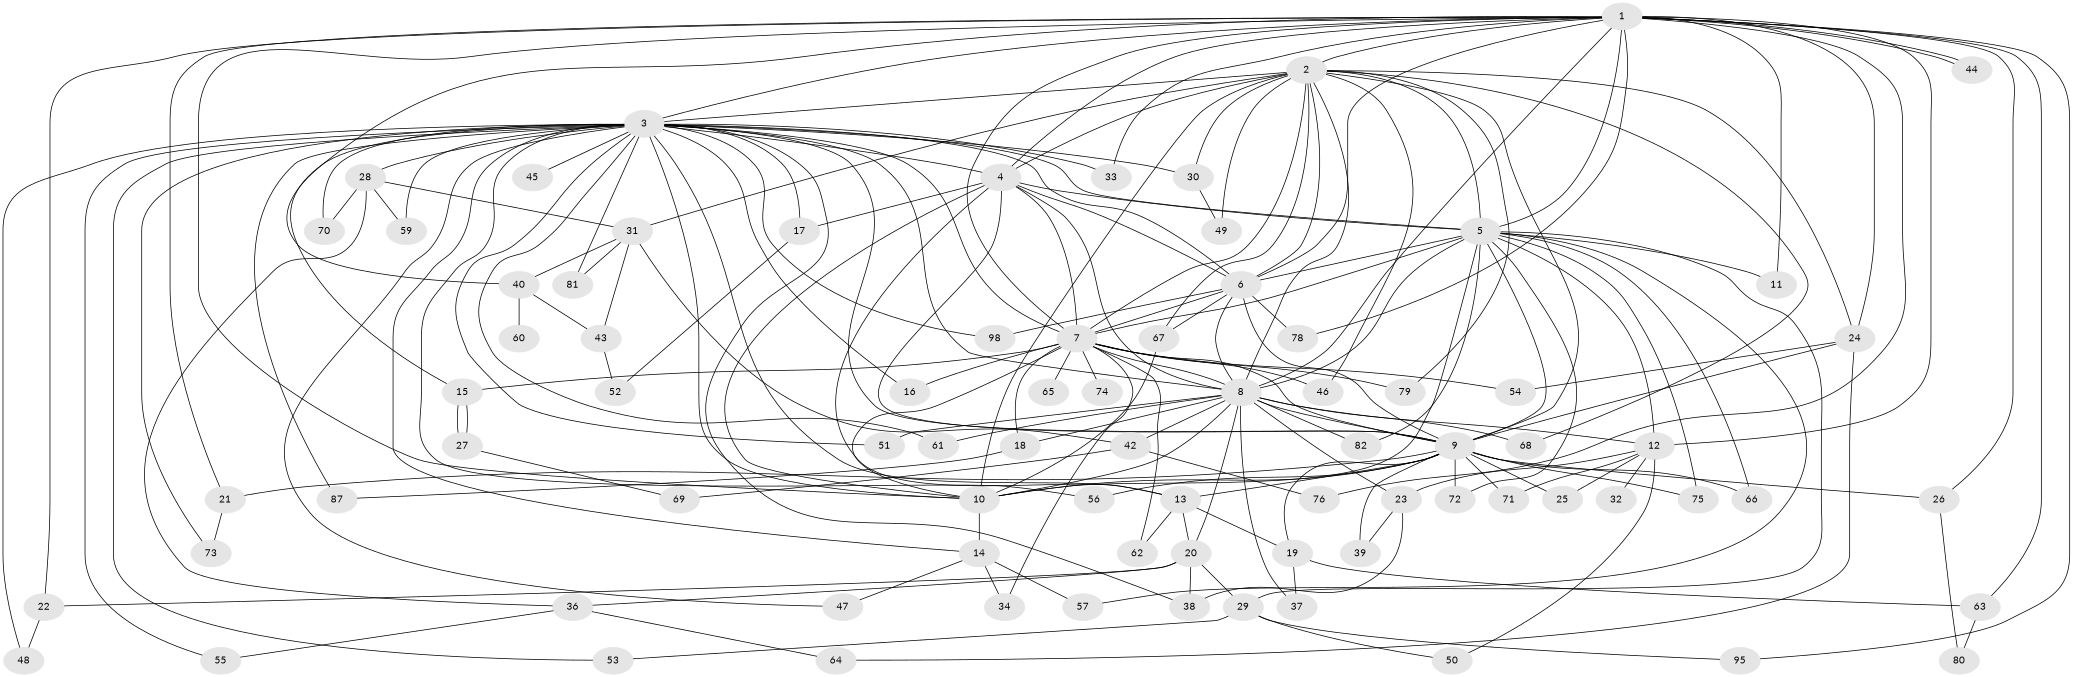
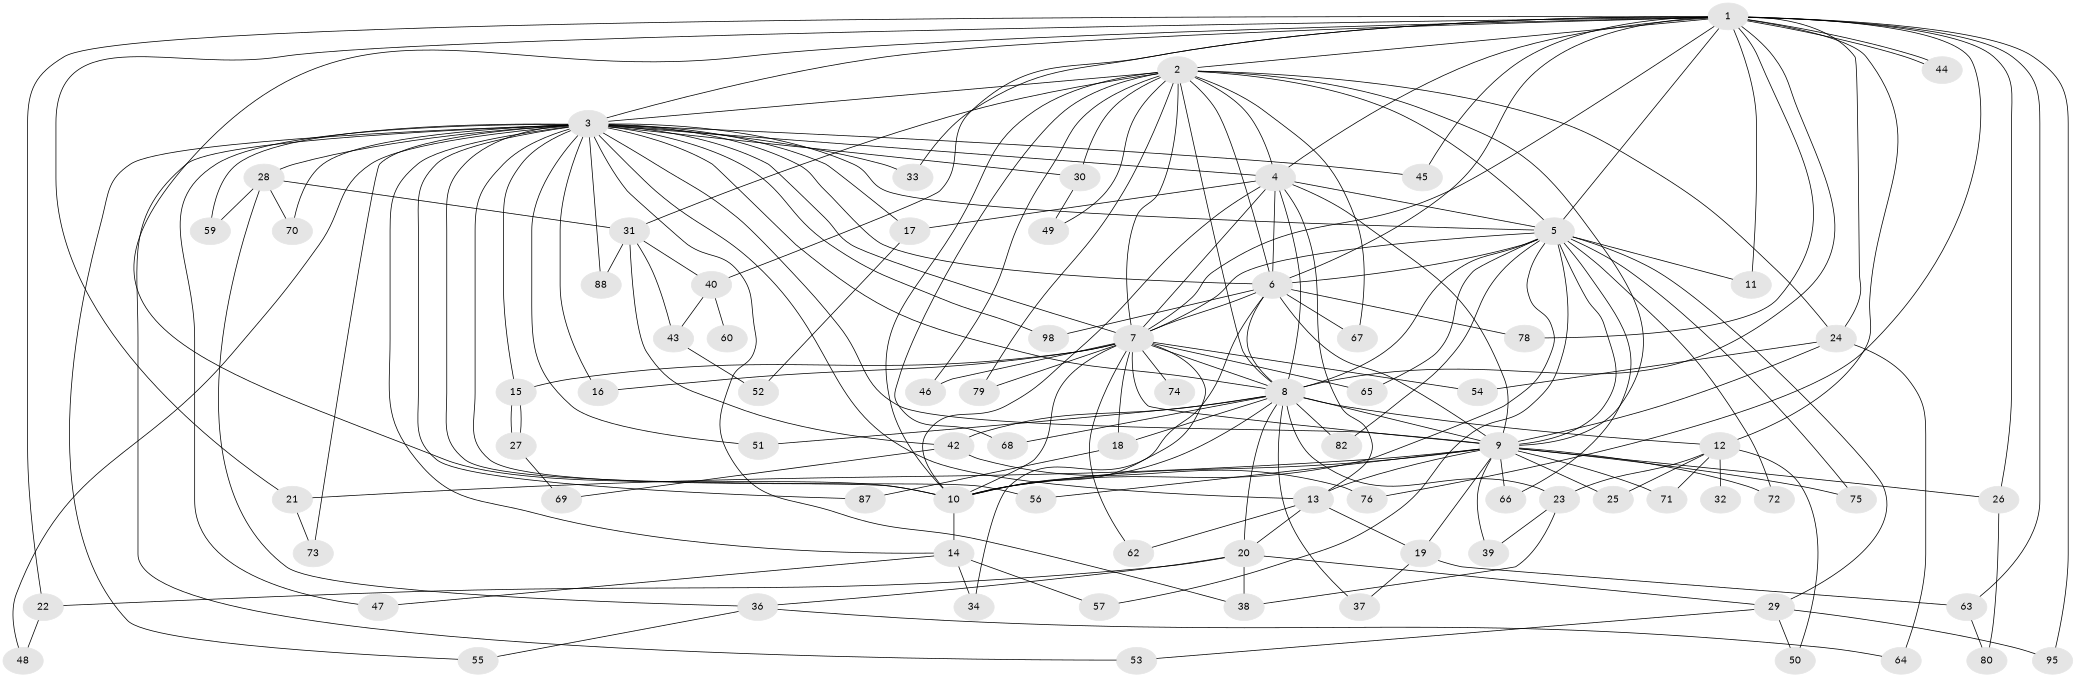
none -> (1545, 48)
(573, 285) -> (601, 285)
(1610, 309) -> (1456, 307)
(938, 446) -> none
(1084, 446) -> (1161, 443)
